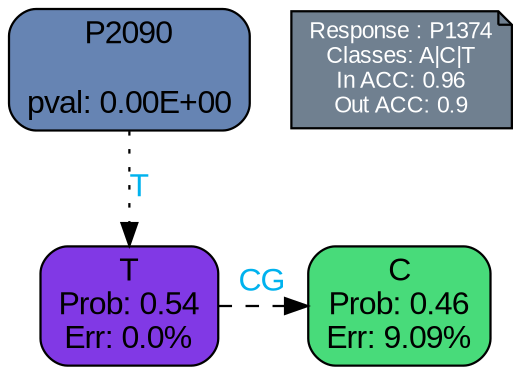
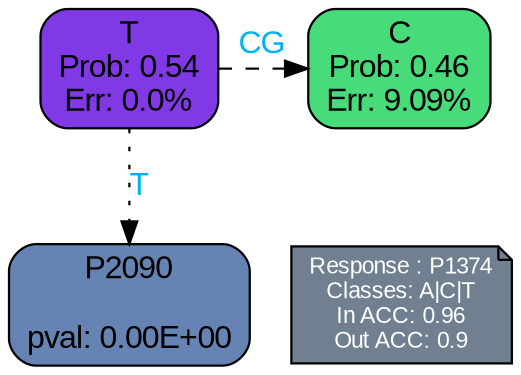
(129, 177) -> (129, 175)
